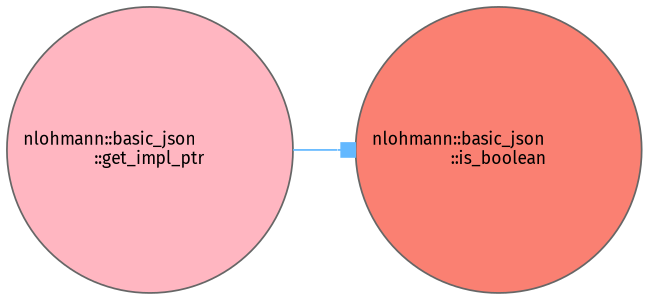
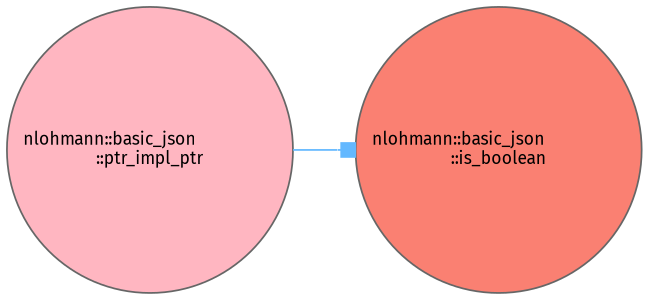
(150, 150) -> (150, 150)
